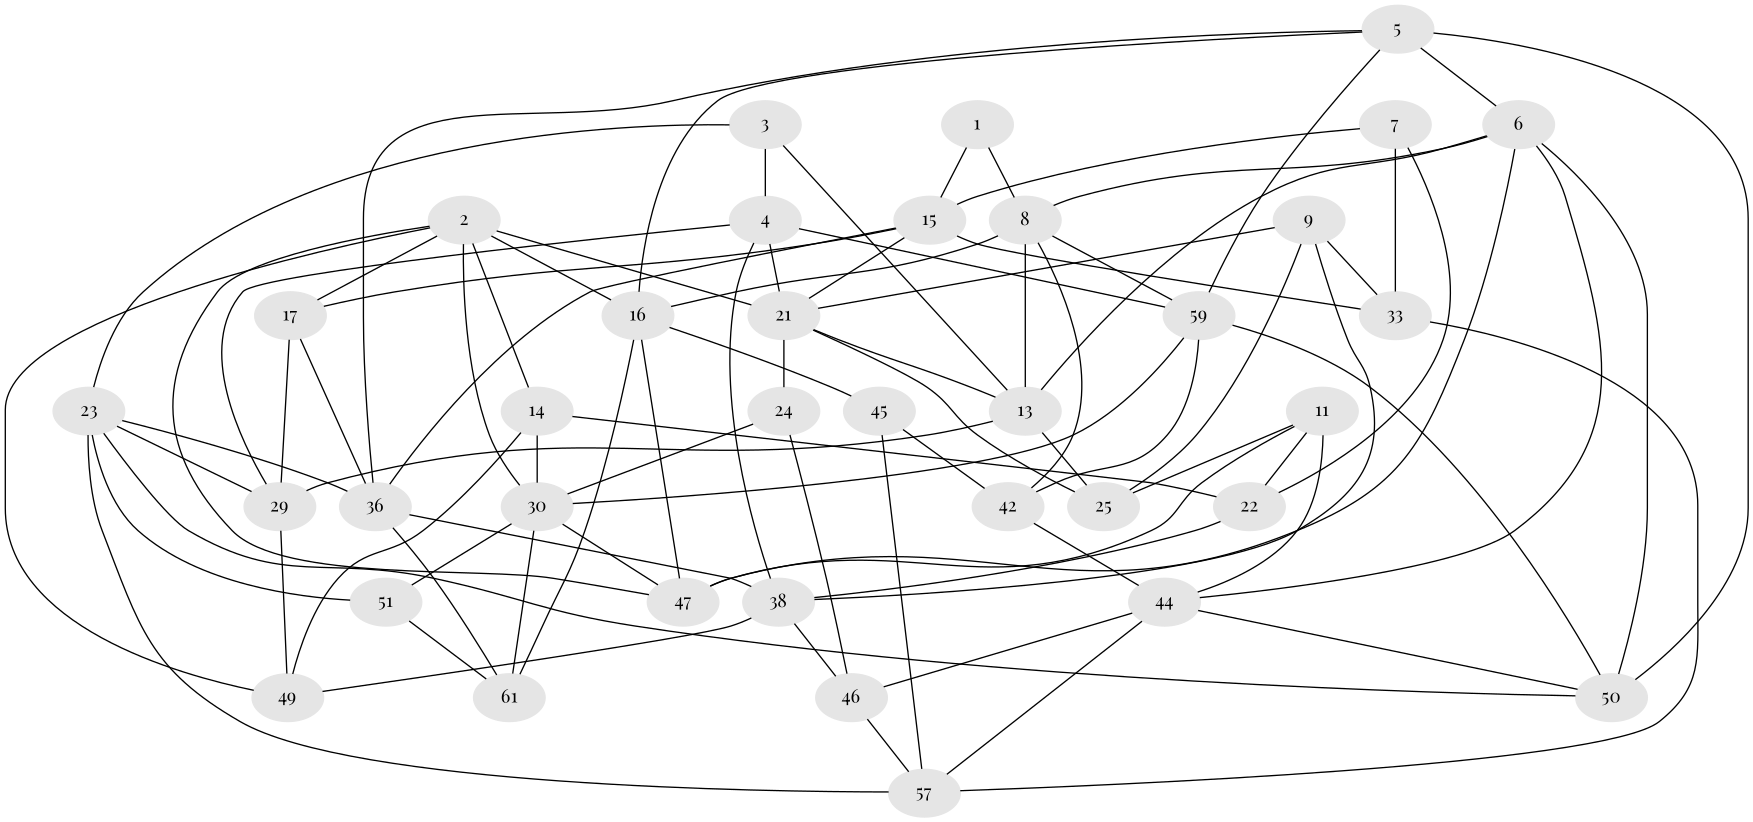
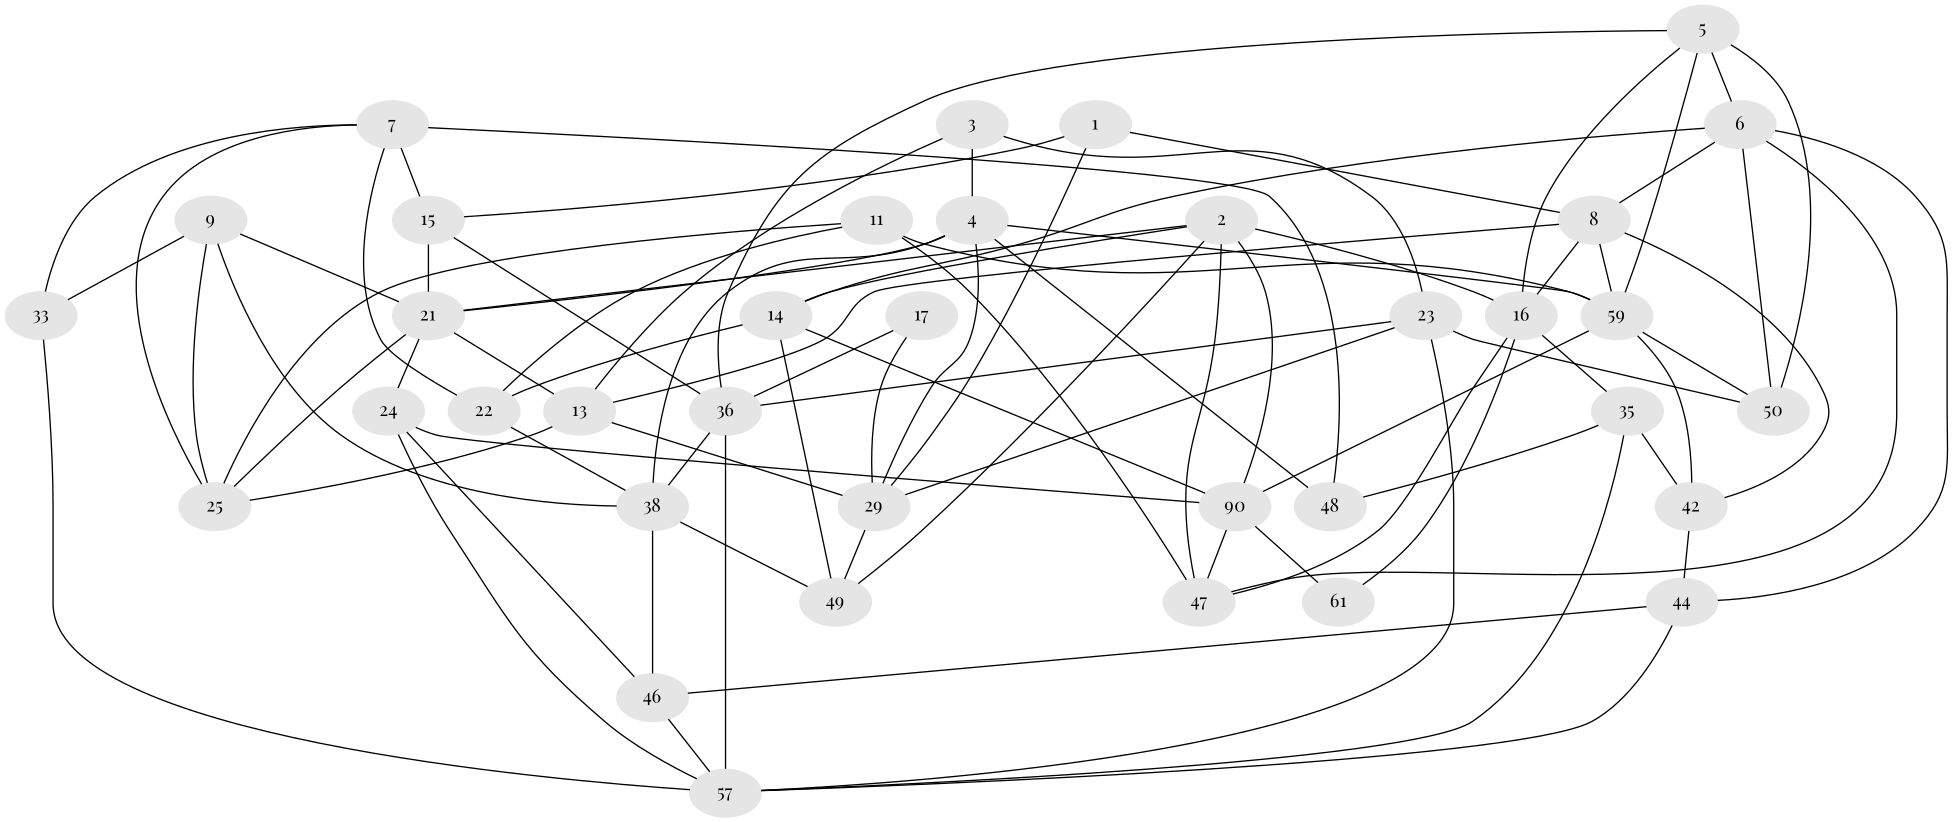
(1235, 212) -> (1248, 182)
none -> (143, 238)
(581, 269) -> none
(1168, 279) -> none
(353, 281) -> none
none -> (1005, 315)
(879, 411) -> (1627, 411)
(537, 507) -> (1235, 507)
none -> (1330, 507)
(1284, 545) -> (1229, 269)
(448, 599) -> (726, 602)
(386, 602) -> none
none -> (518, 633)
(1388, 650) -> none
